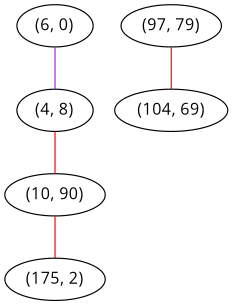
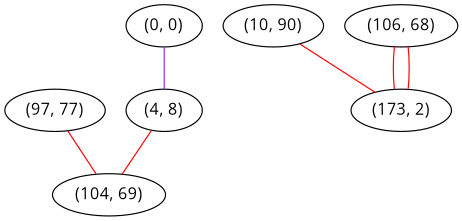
(55, 26) -> (164, 26)
(171, 26) -> (55, 110)
none -> (401, 26)
(55, 153) -> (137, 152)
(55, 279) -> (401, 110)
